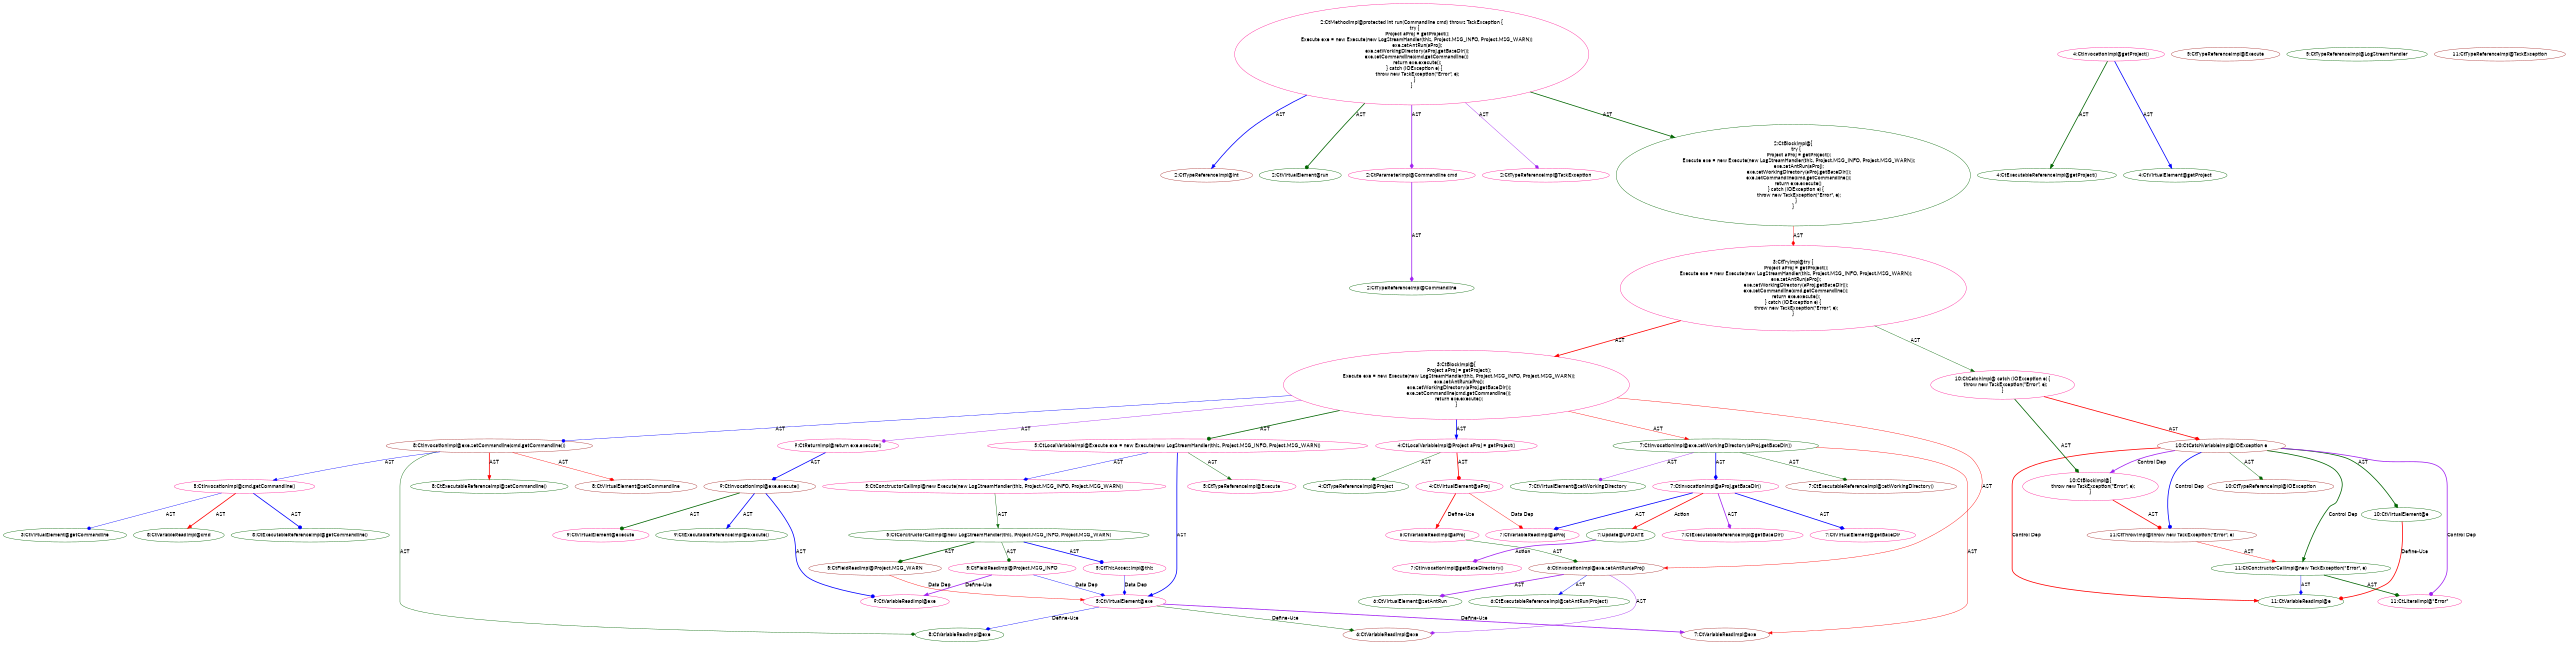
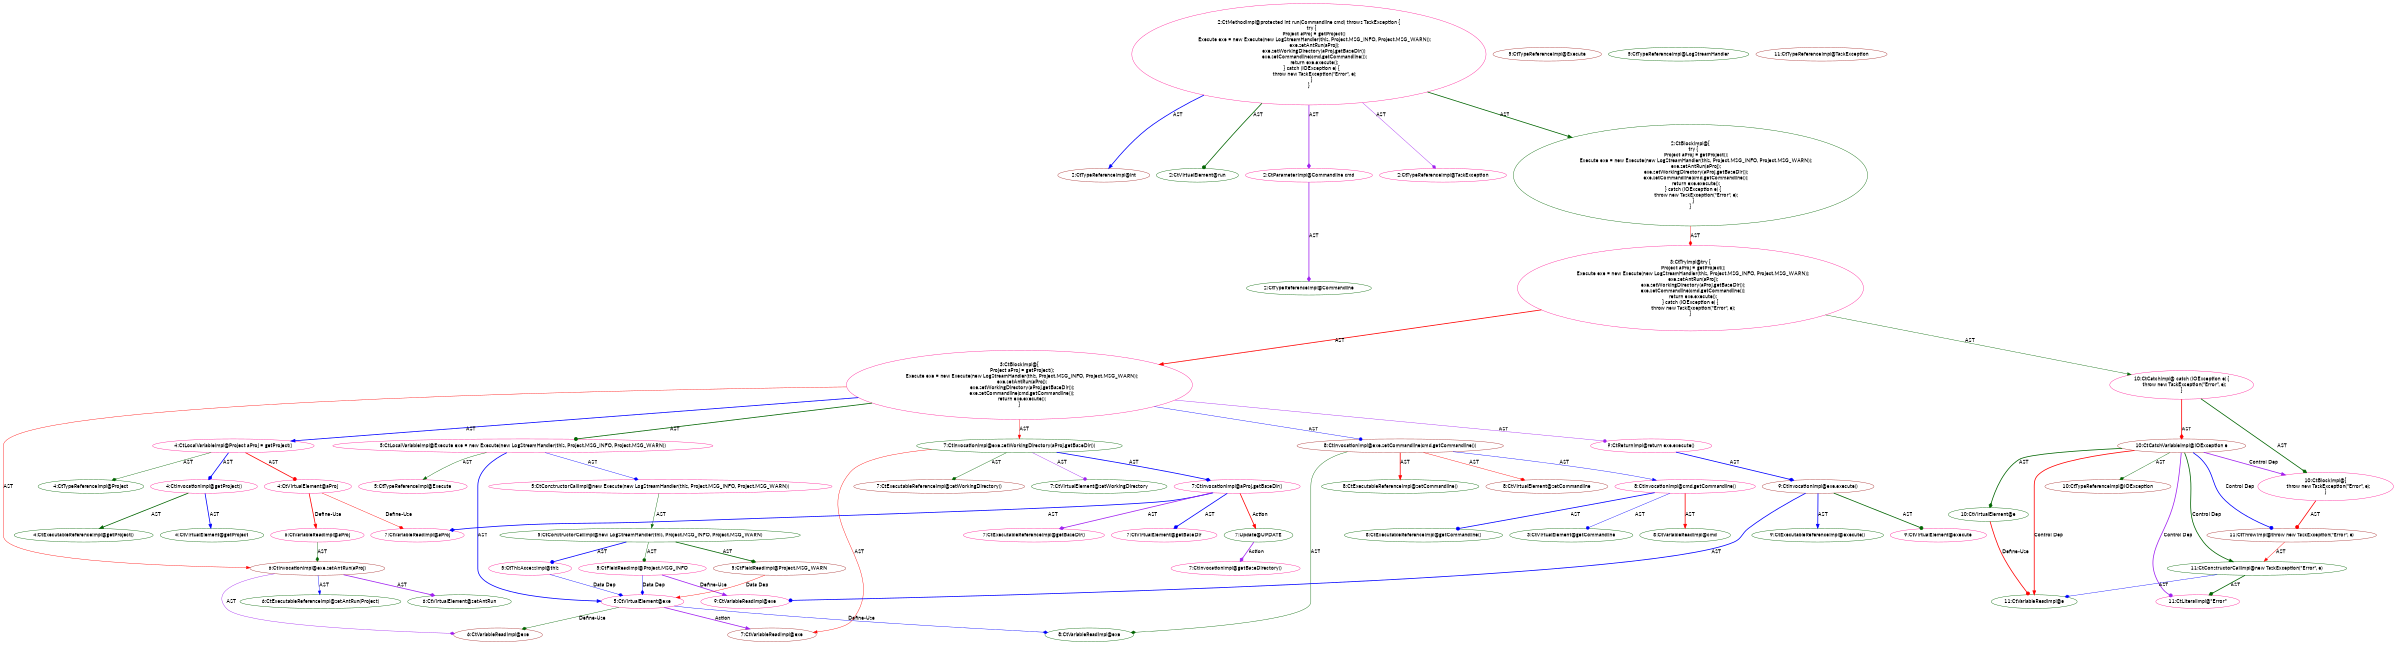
none -> (220, 464)
(1522, 515) -> (399, 515)
(1474, 618) -> (723, 618)
